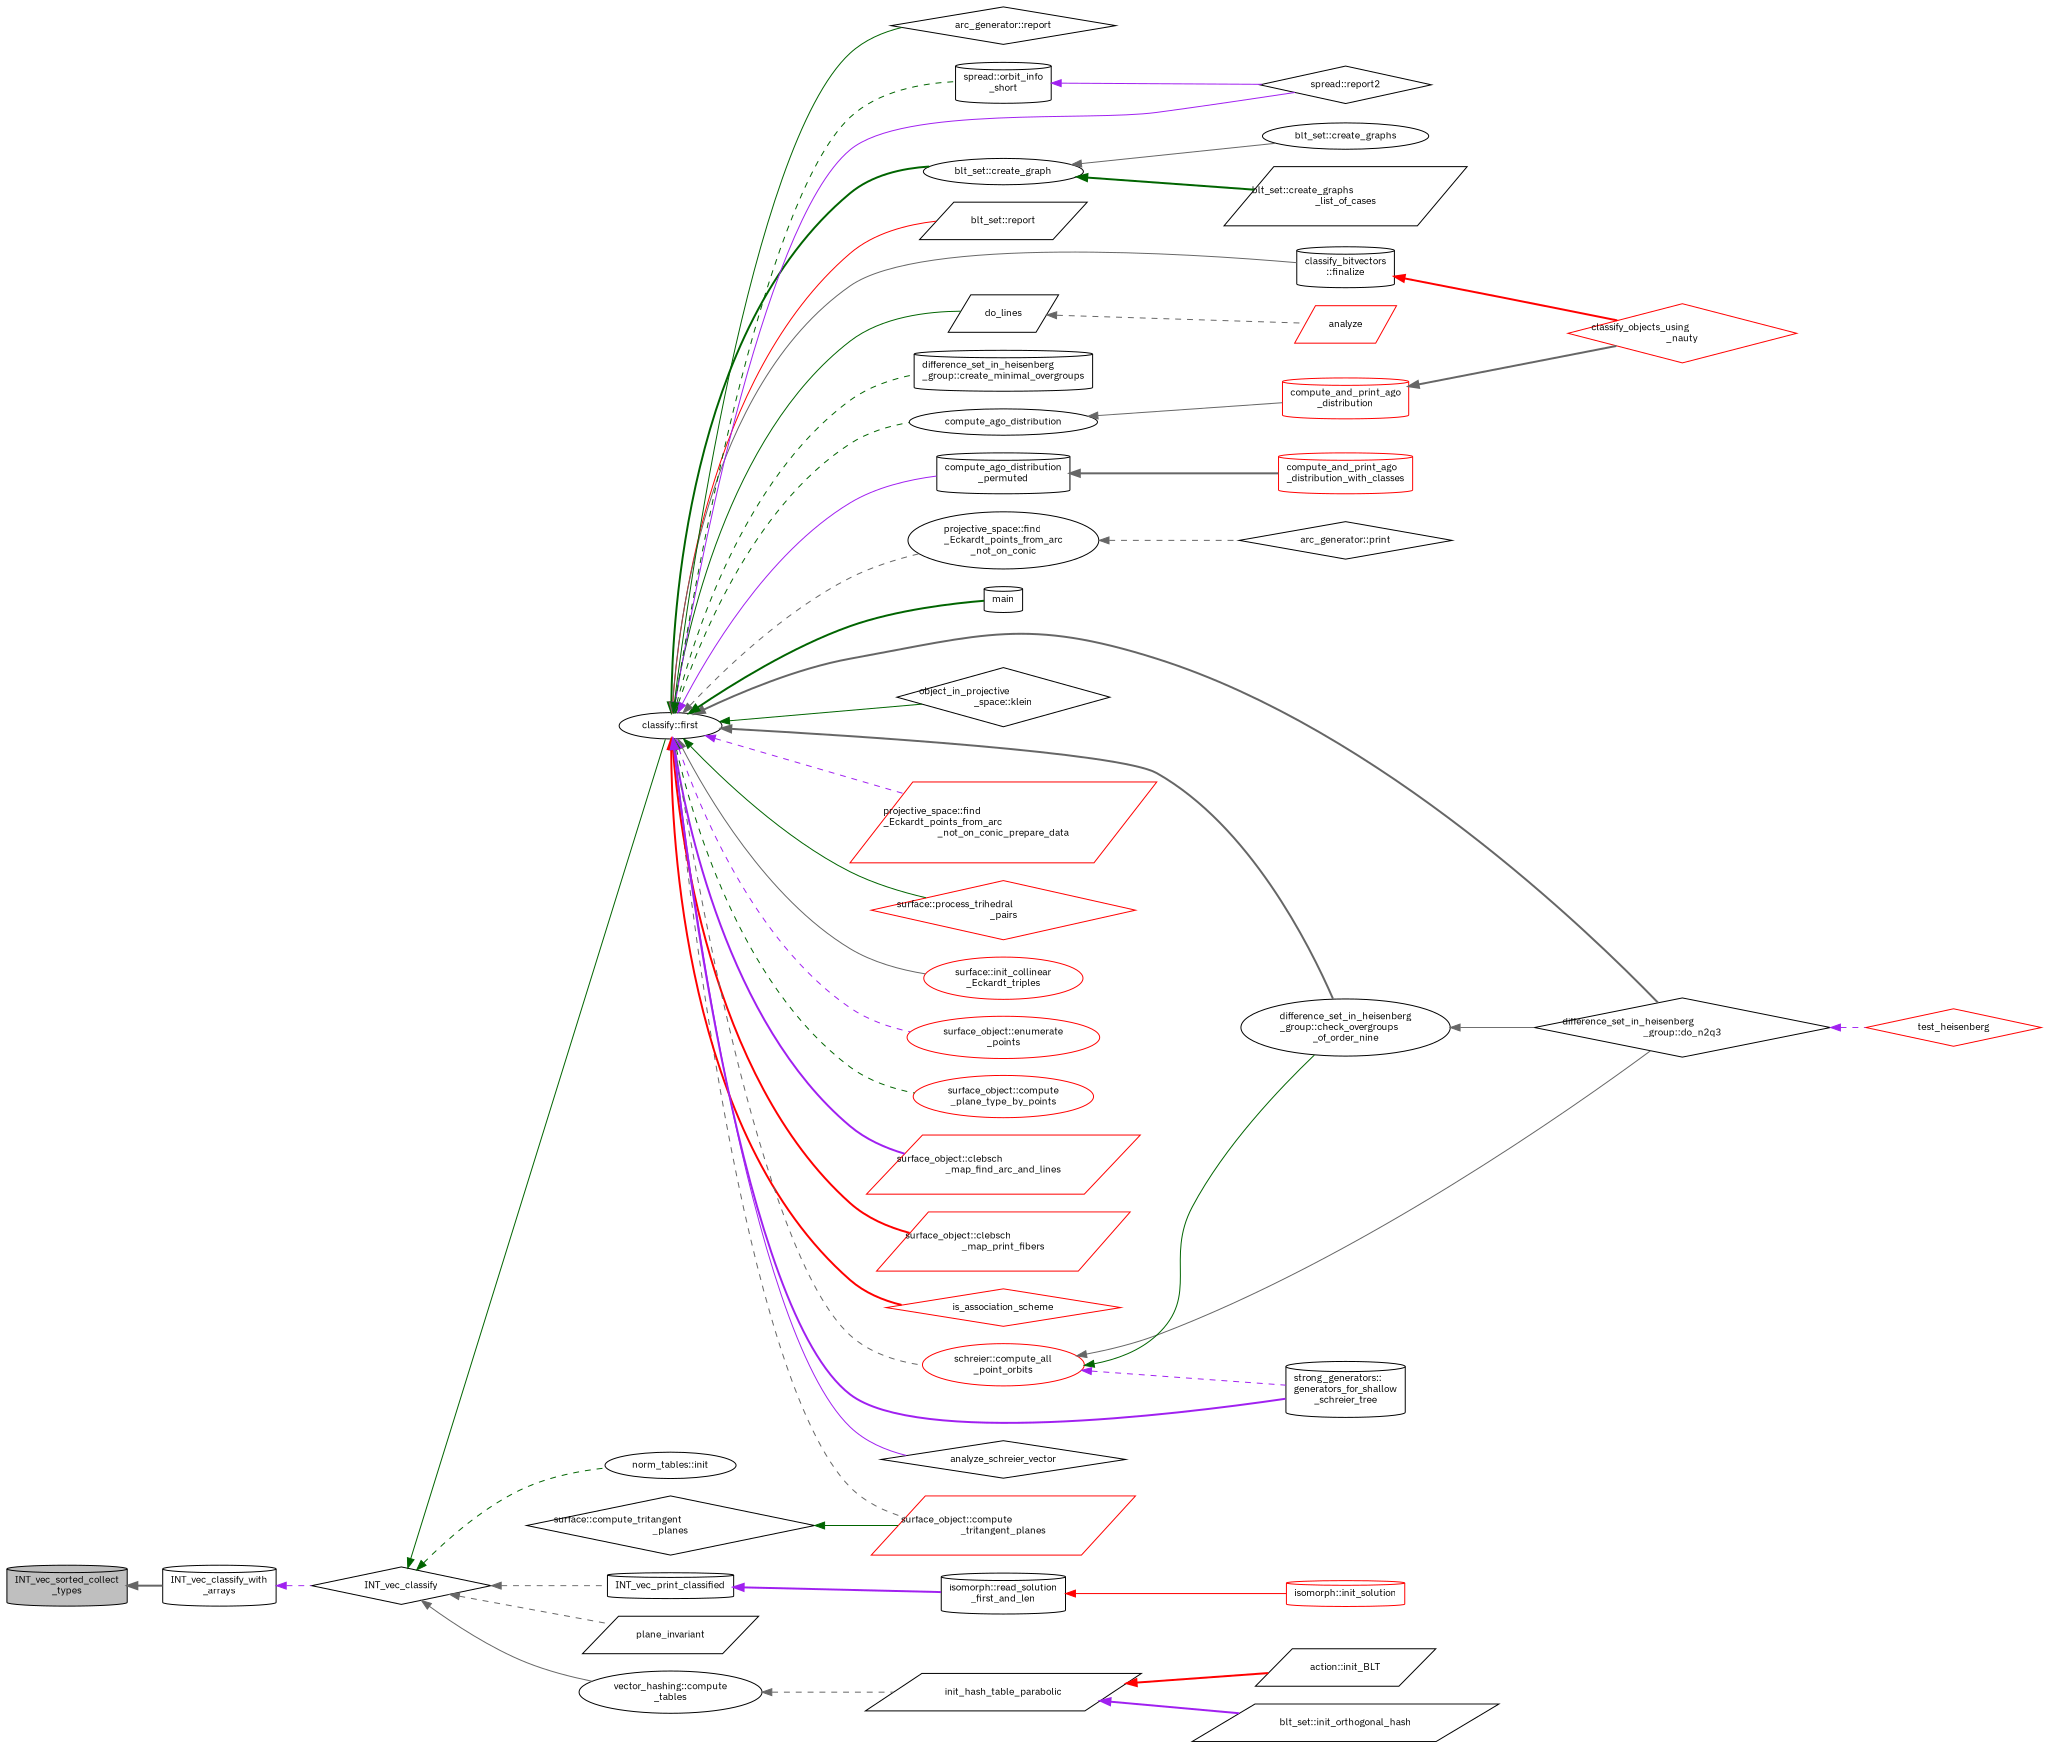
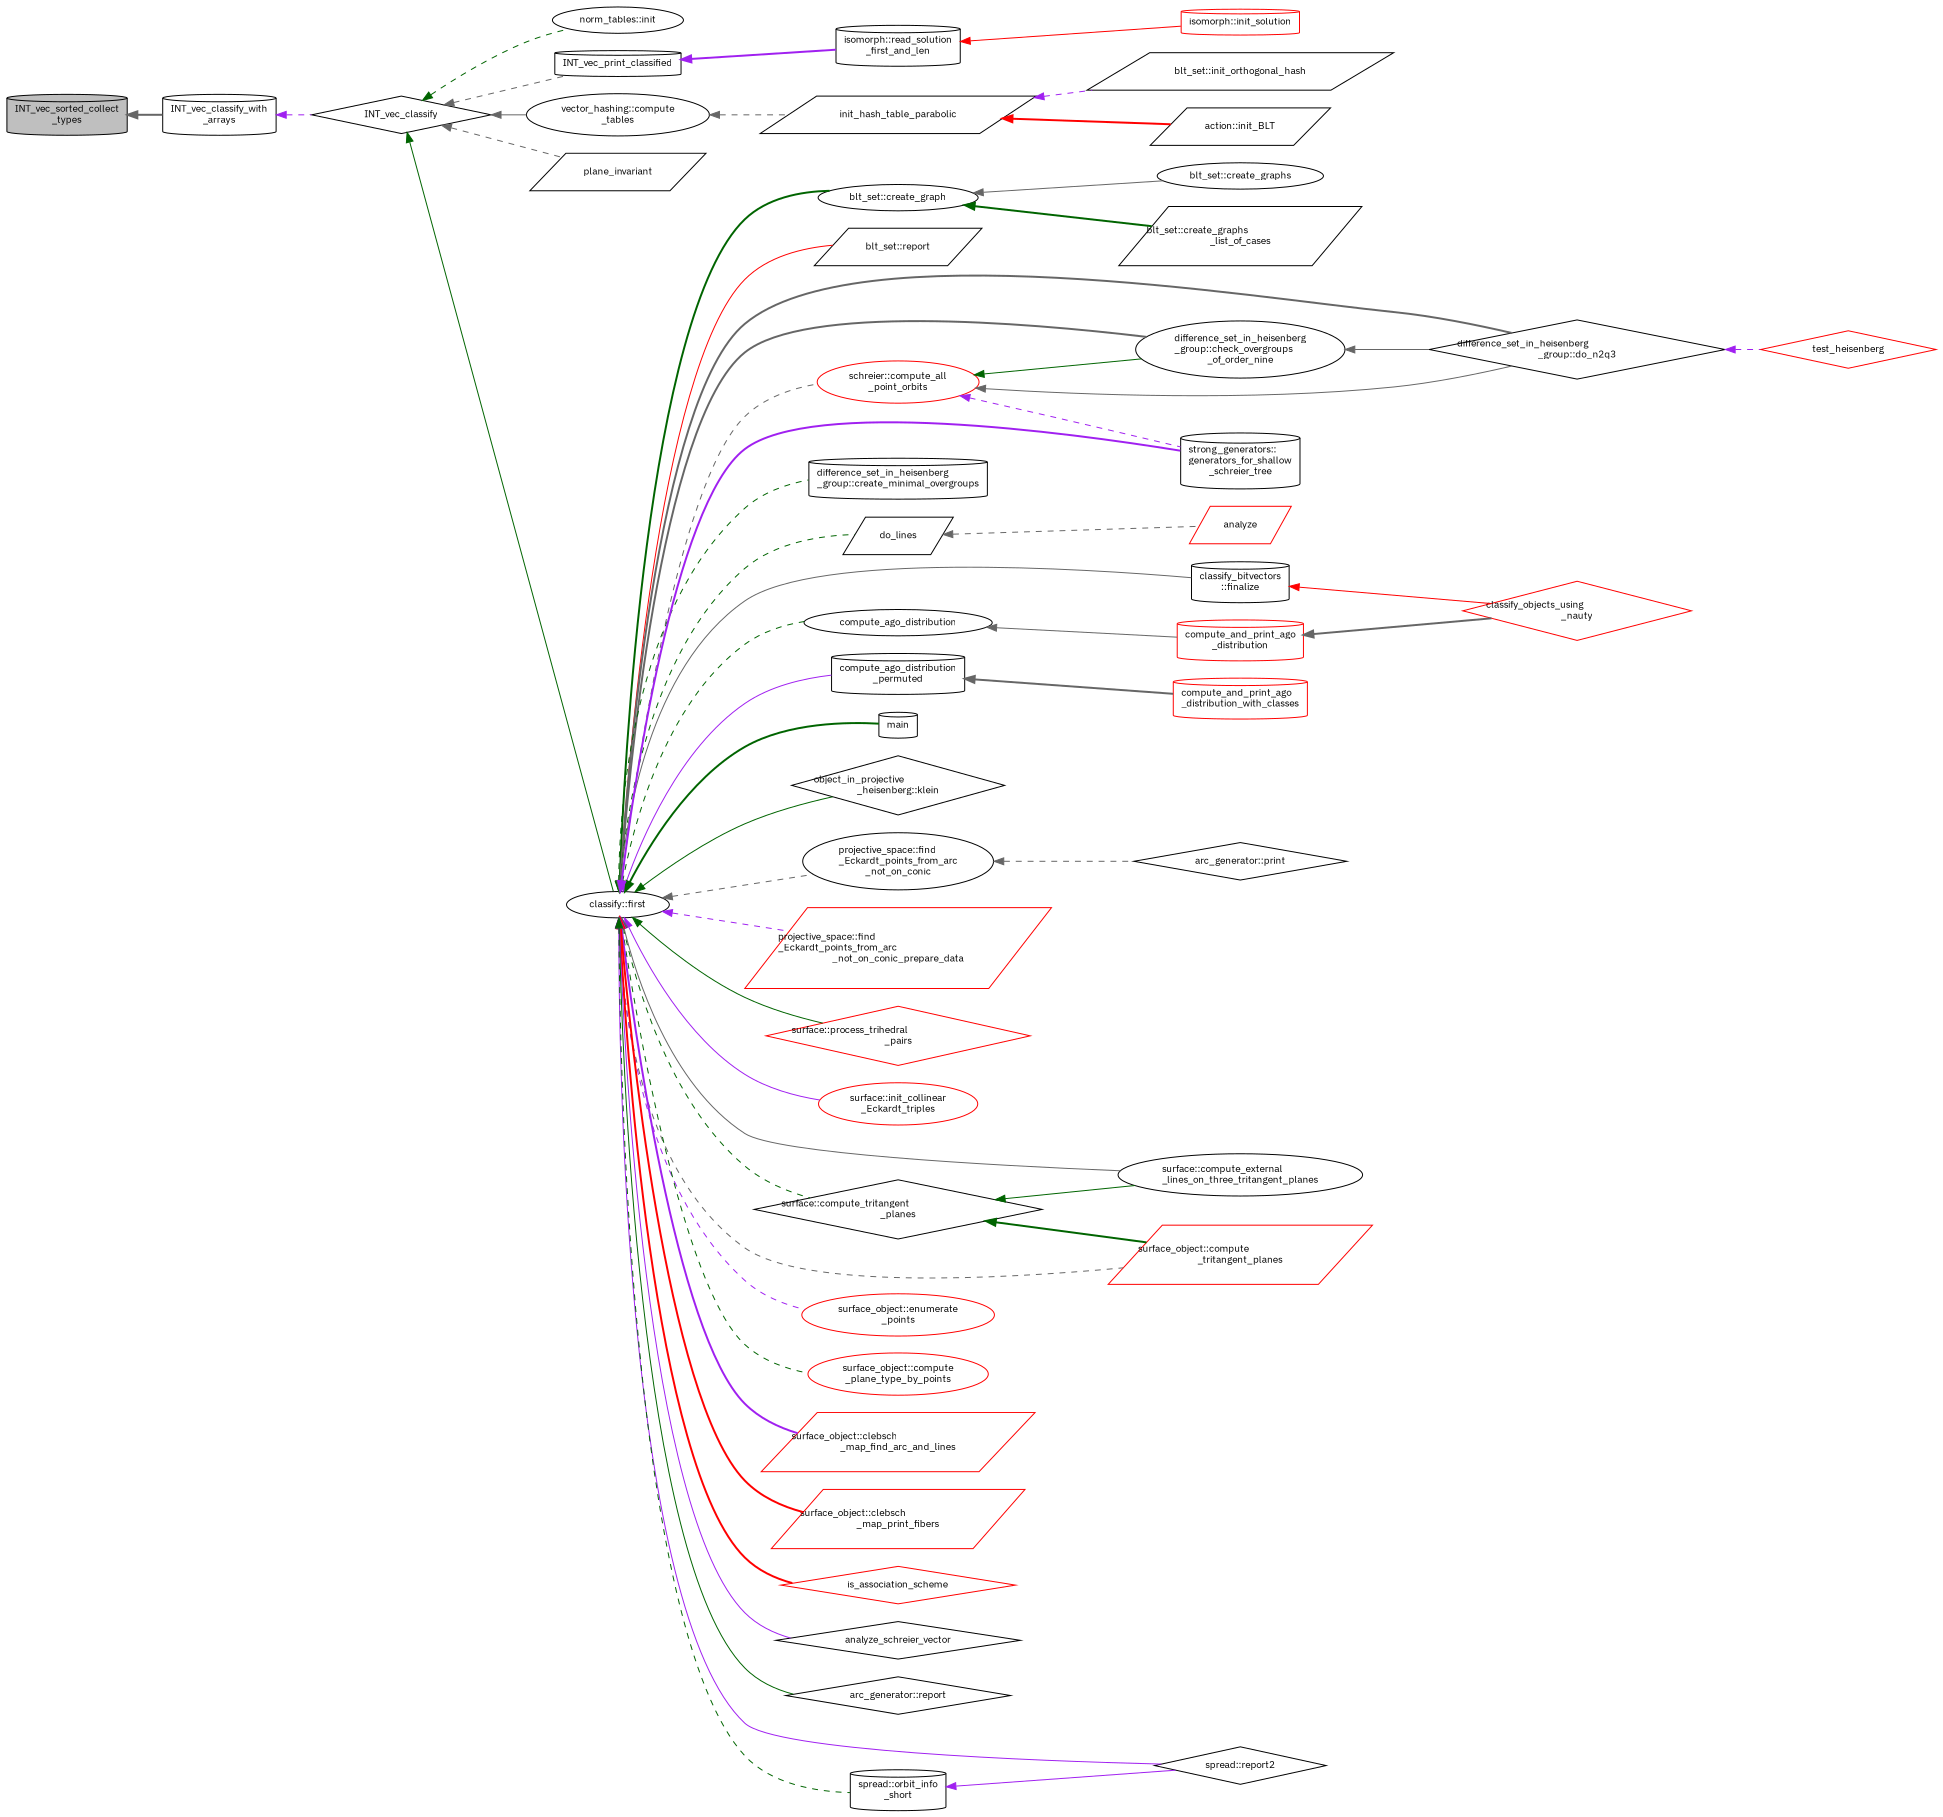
(1511, 299) -> (1395, 595)
(758, 454) -> (678, 659)
(1003, 697) -> (898, 785)
(780, 889) -> (703, 1039)
none -> (683, 1089)
none -> (1240, 1175)
(861, 1526) -> (1071, 1232)
(1175, 1707) -> (1068, 93)
